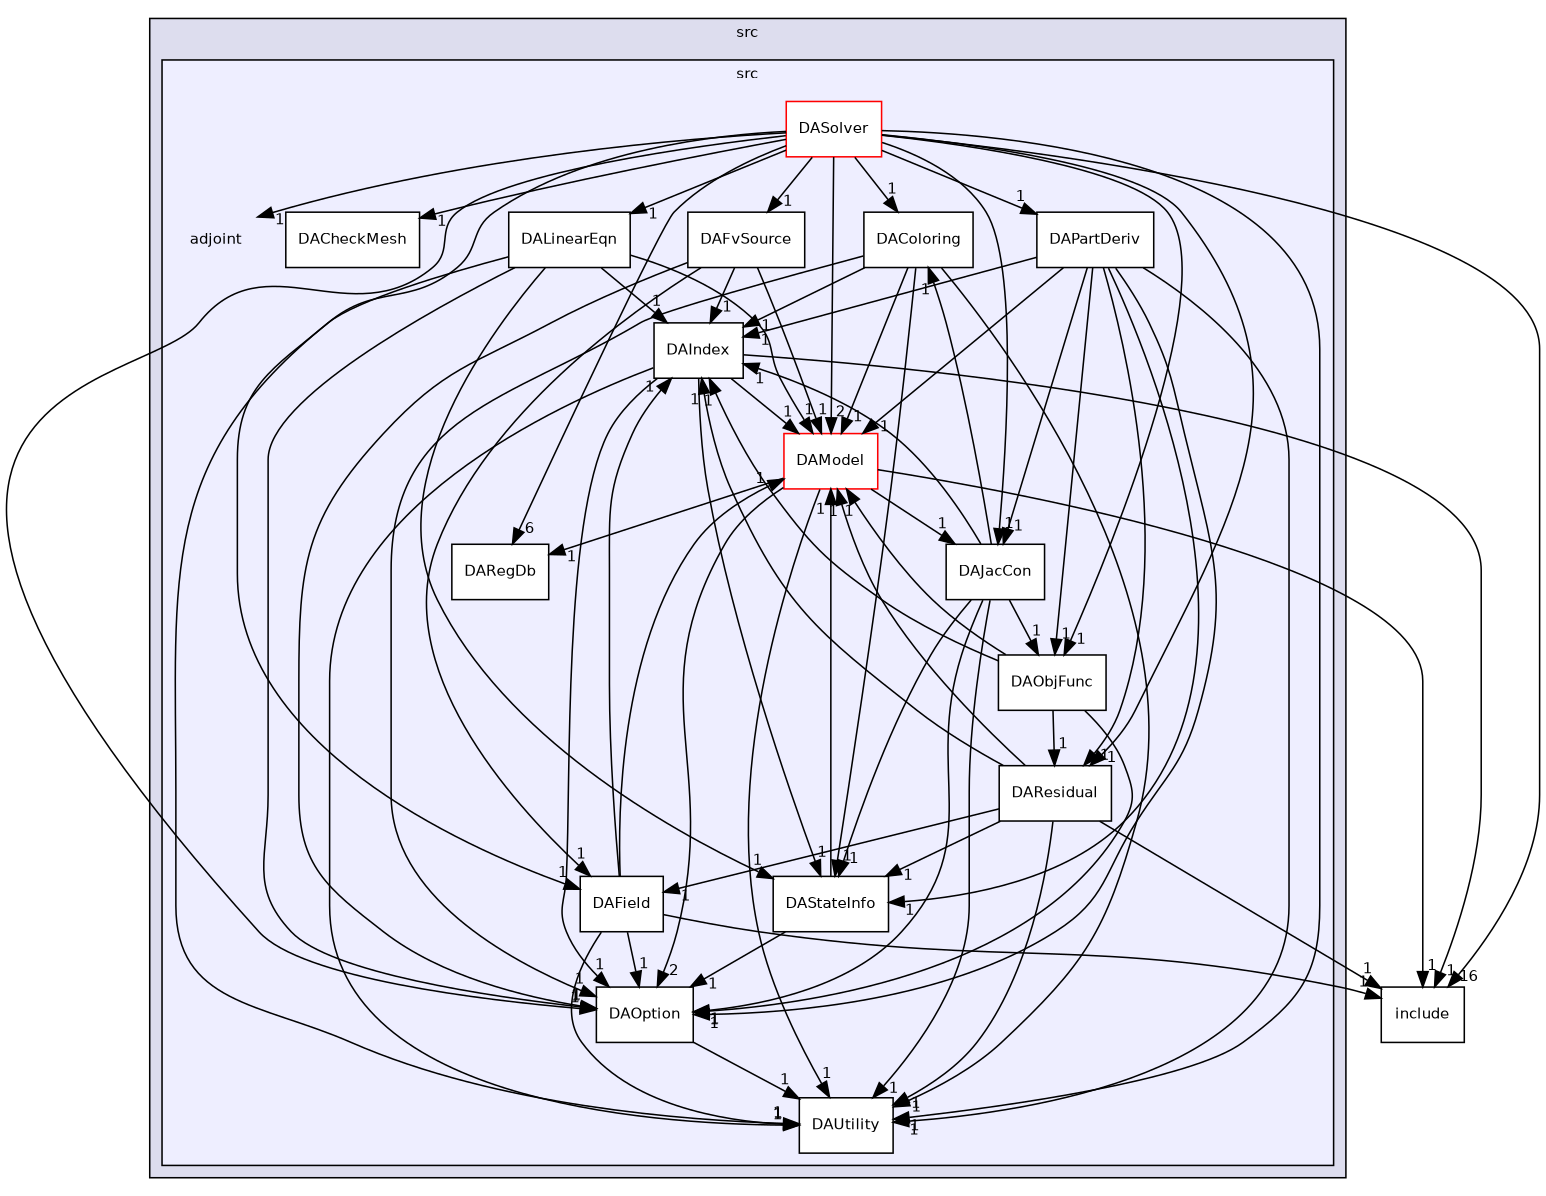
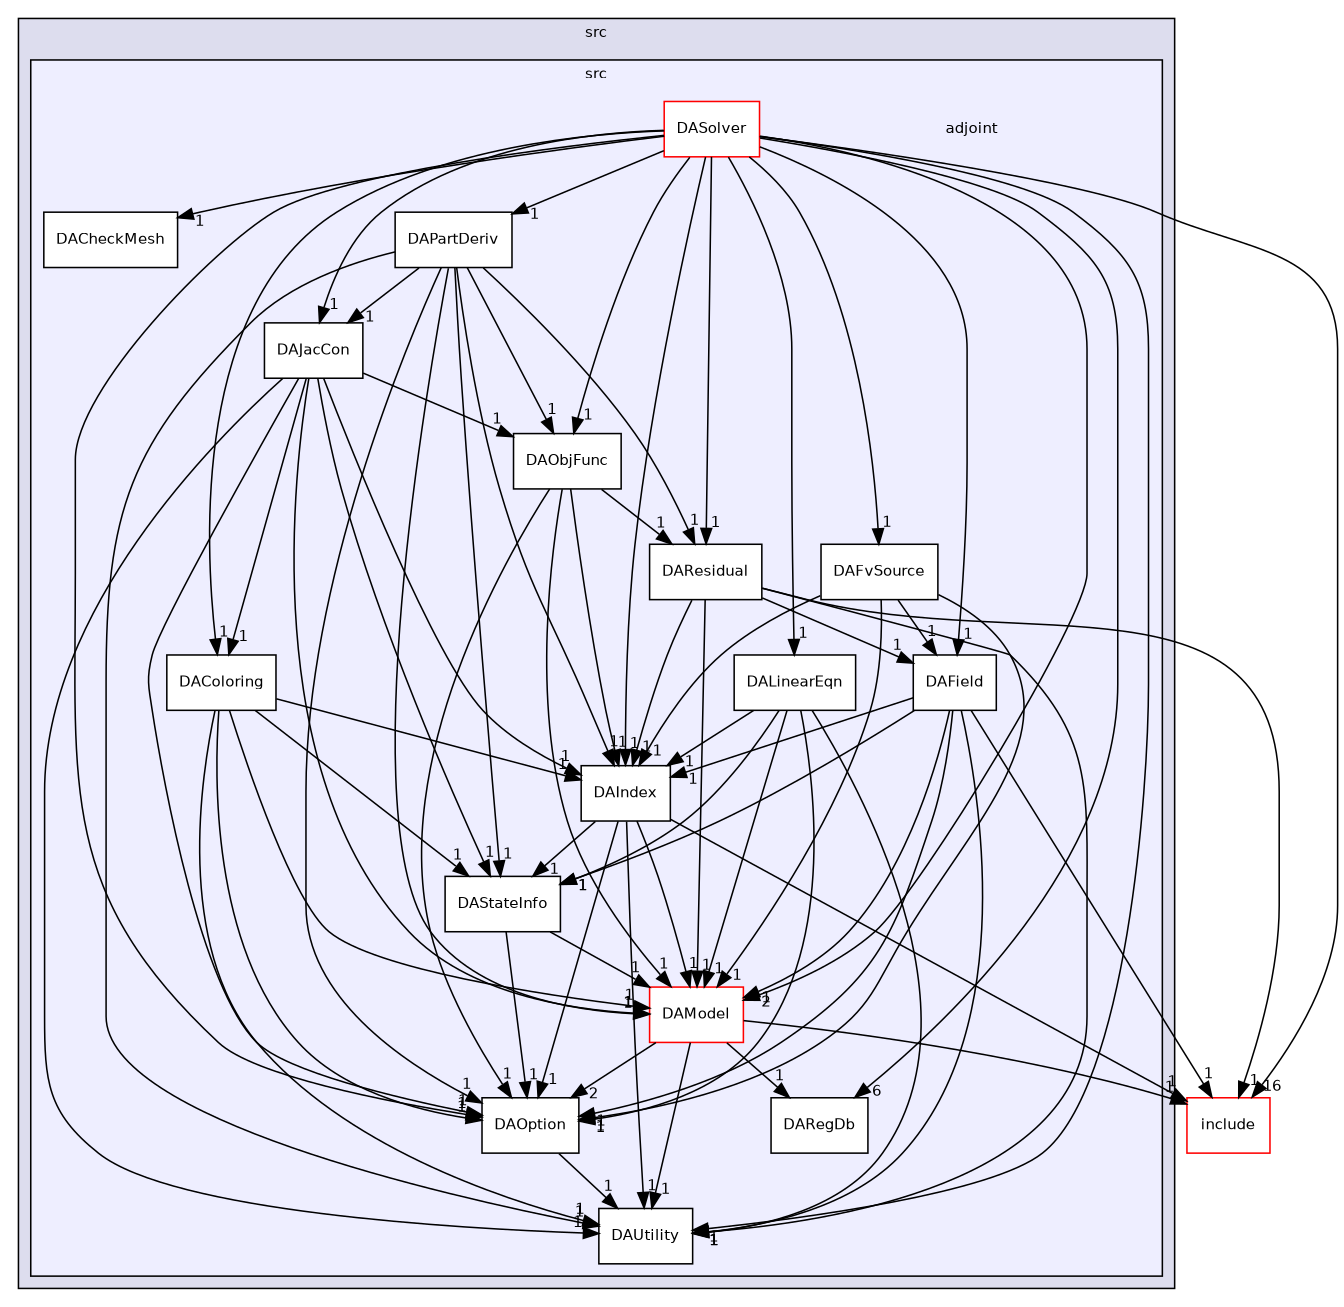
(527, 159) -> (650, 436)
(906, 512) -> (326, 787)
(958, 842) -> (742, 810)
(1423, 1015) -> (1228, 1125)
